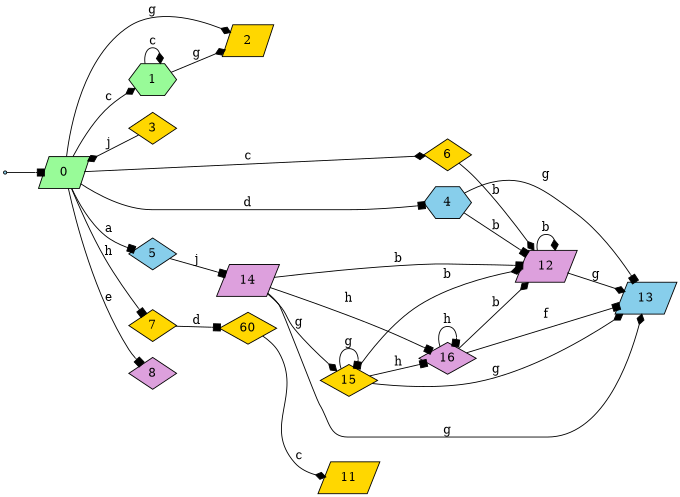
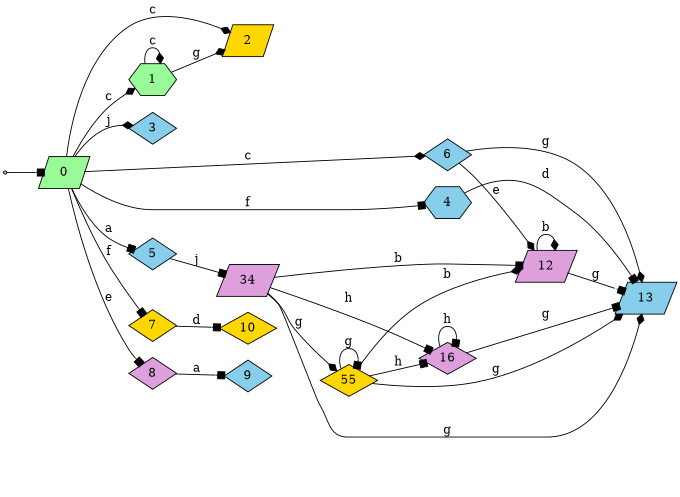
(153, 10) -> (153, 10)
(153, 128) -> (153, 128)
(118, 146) -> (95, 135)
(448, 155) -> (448, 155)
none -> (581, 169)
(546, 175) -> (546, 175)
(496, 191) -> (496, 191)
(248, 203) -> (248, 203)
(492, 231) -> none
(109, 252) -> (109, 252)
(248, 280) -> (248, 280)
(591, 281) -> (591, 281)
(546, 315) -> (546, 315)
(490, 319) -> none
(248, 328) -> (248, 328)
none -> (248, 376)
(349, 380) -> (349, 380)
(349, 478) -> none
